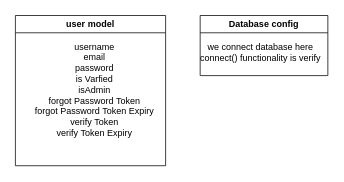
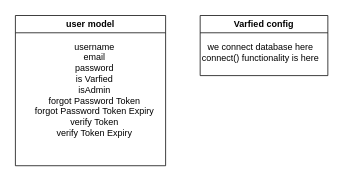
(264, 24) -> (264, 24)
(260, 52) -> (260, 52)
